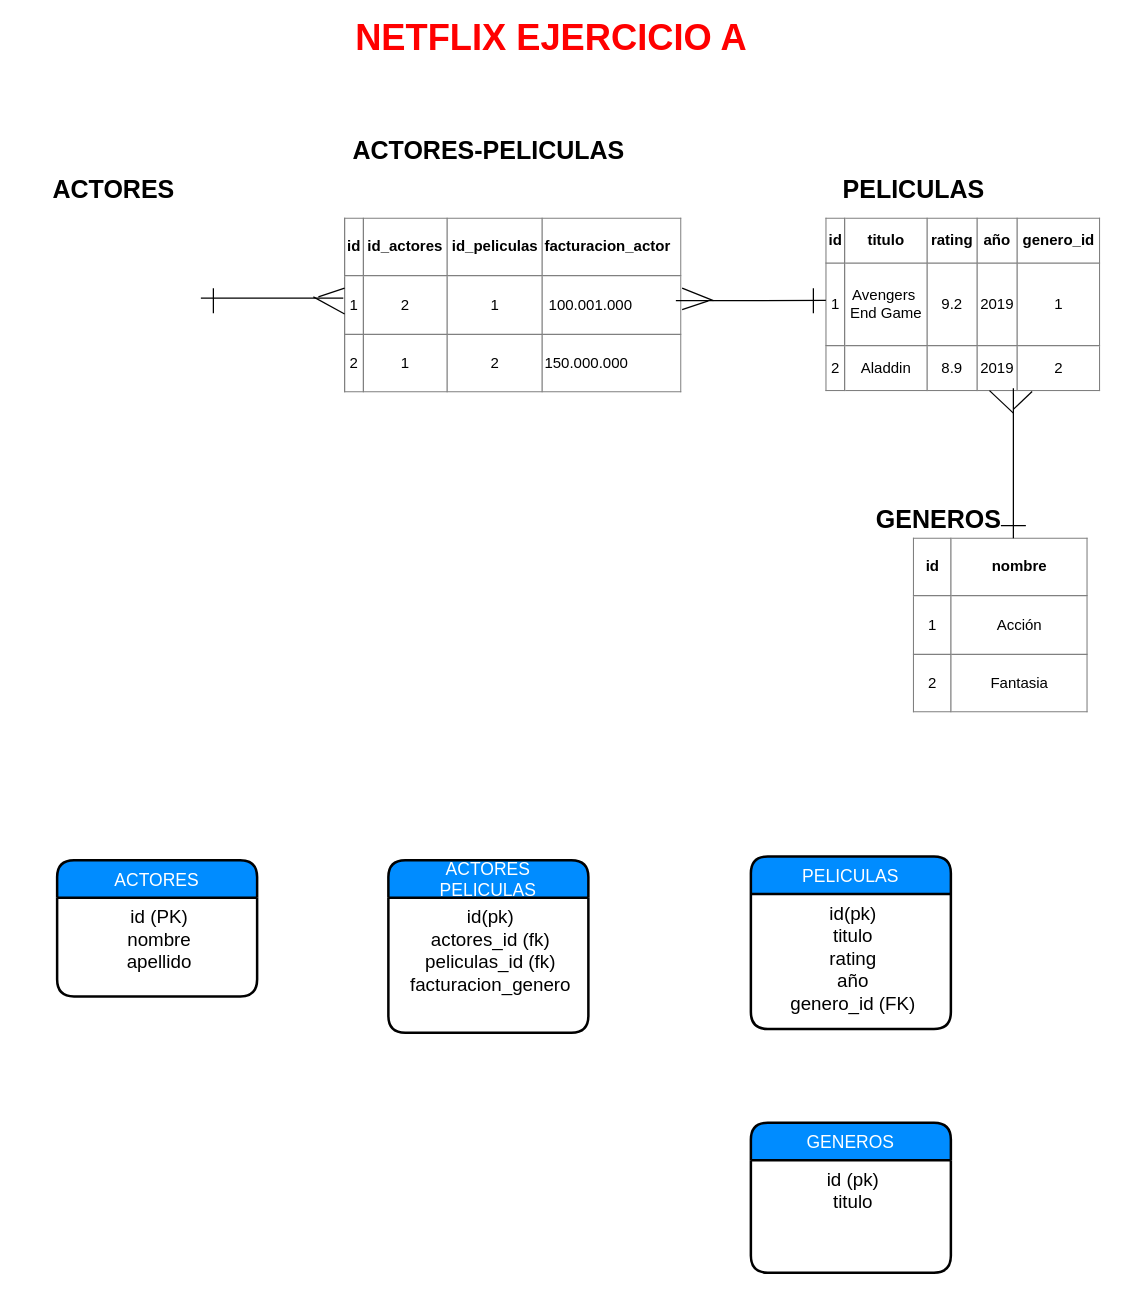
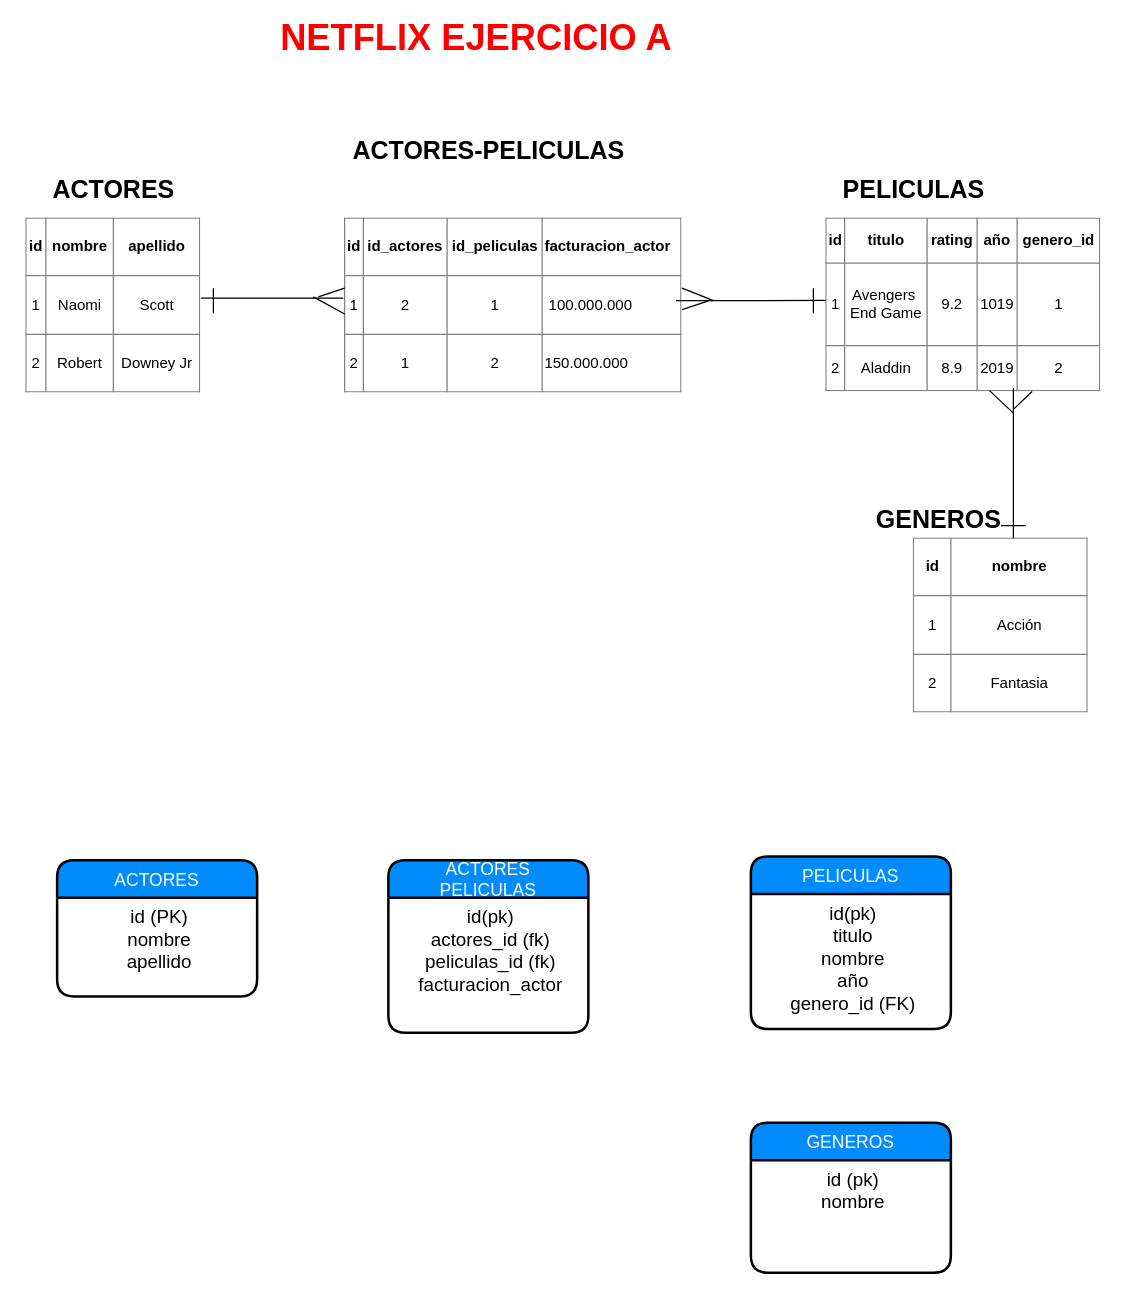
(551, 38) -> (476, 38)
(503, 245) -> (503, 245)
(925, 254) -> (925, 254)
none -> (113, 305)
(853, 913) -> (853, 913)
(490, 917) -> (490, 917)
(853, 1180) -> (853, 1180)
